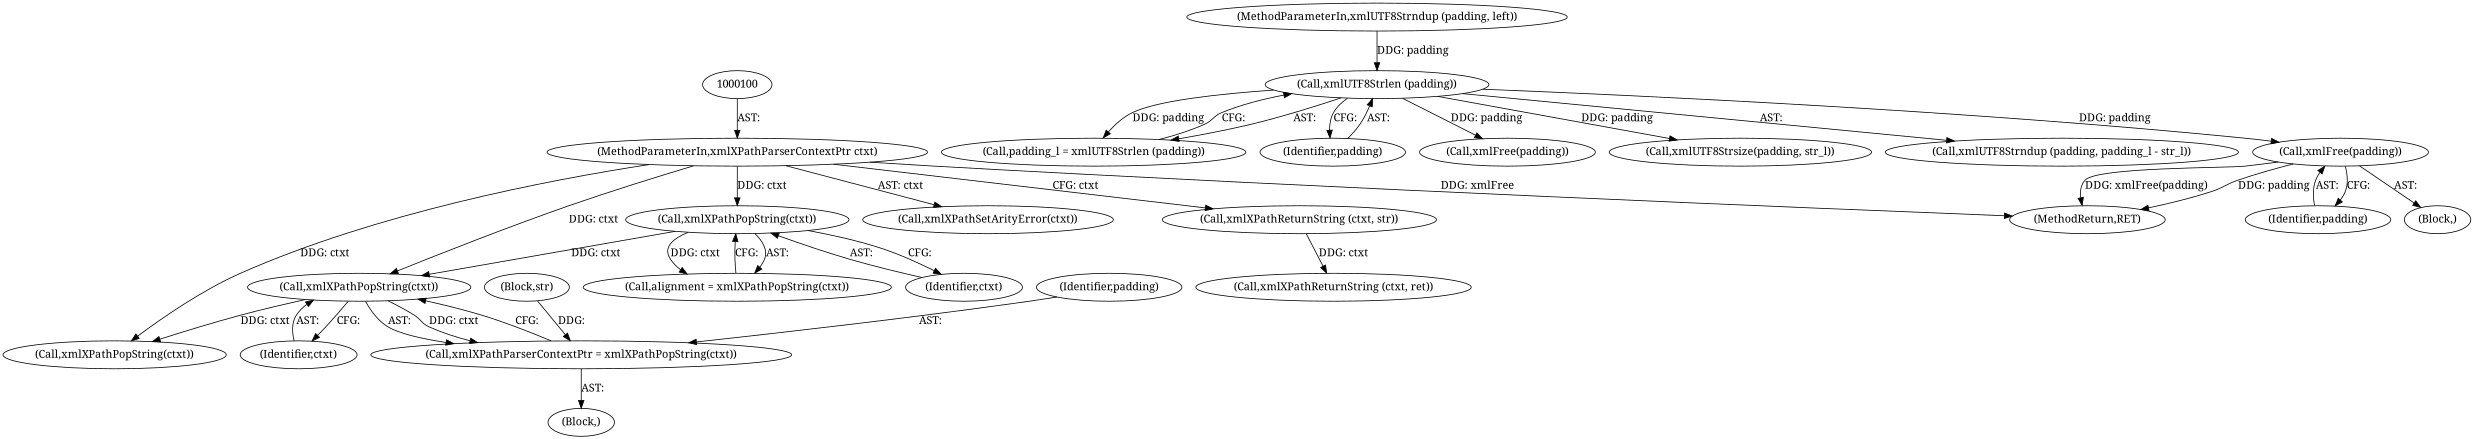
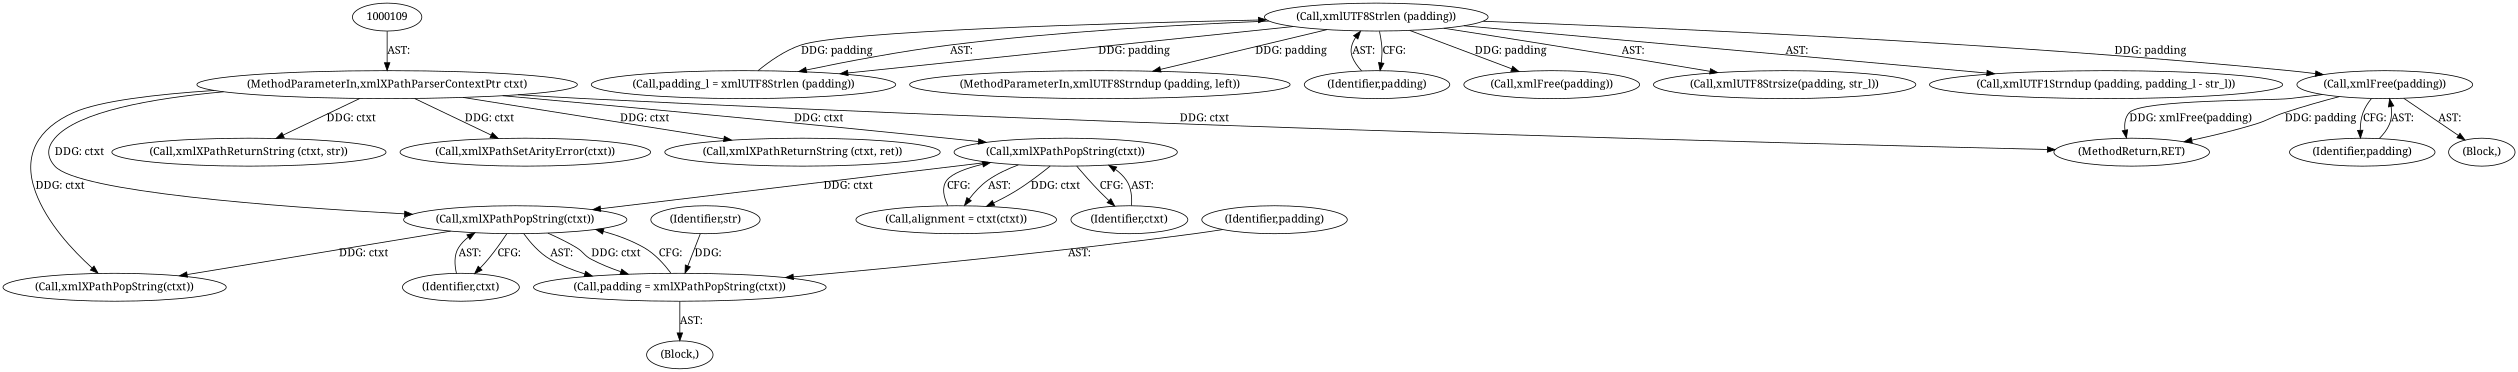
(1377, 47) -> (1244, 49)
(737, 85) -> (387, 17)
(1235, 118) -> (837, 51)
(1617, 118) -> (1635, 51)
(2062, 152) -> (2106, 85)
(901, 186) -> (490, 118)
(1076, 186) -> (351, 118)
(1478, 186) -> (1205, 118)
(1315, 250) -> (593, 118)
(527, 287) -> (705, 220)
(737, 287) -> (956, 220)
(581, 355) -> (680, 287)
